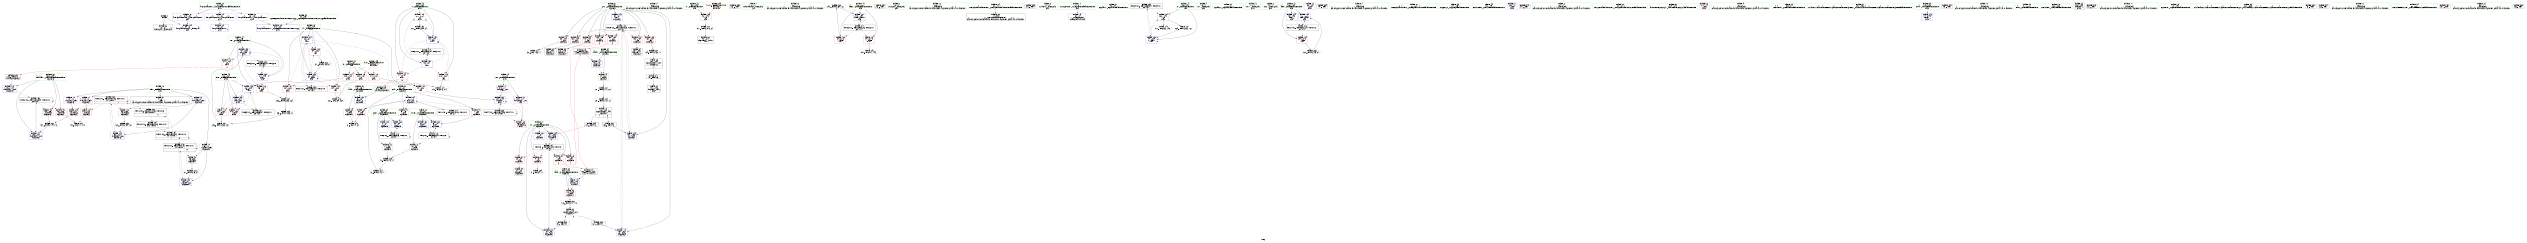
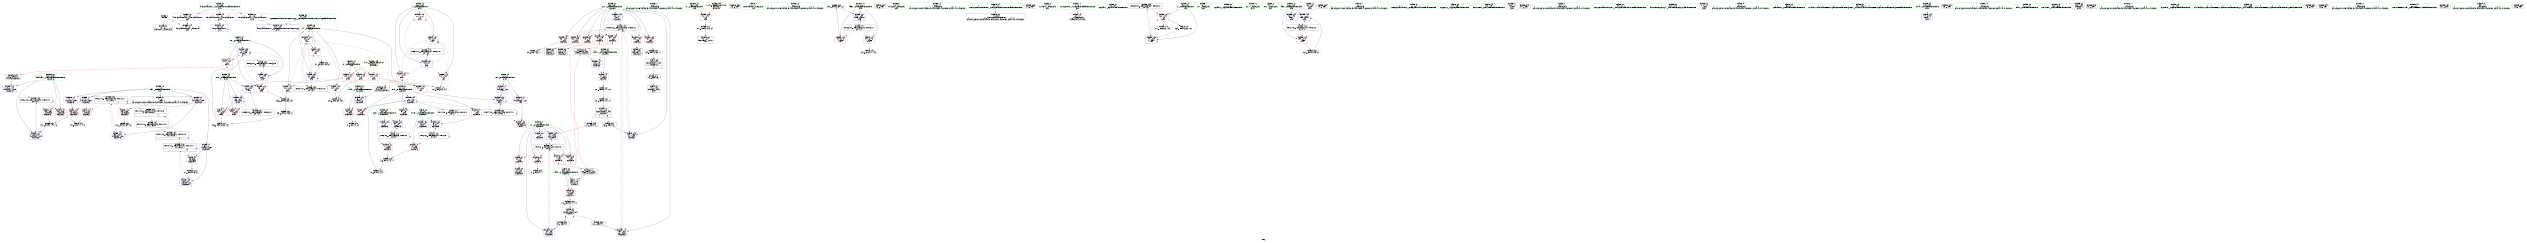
(420, 28) -> none
(427, 66) -> (427, 66)
